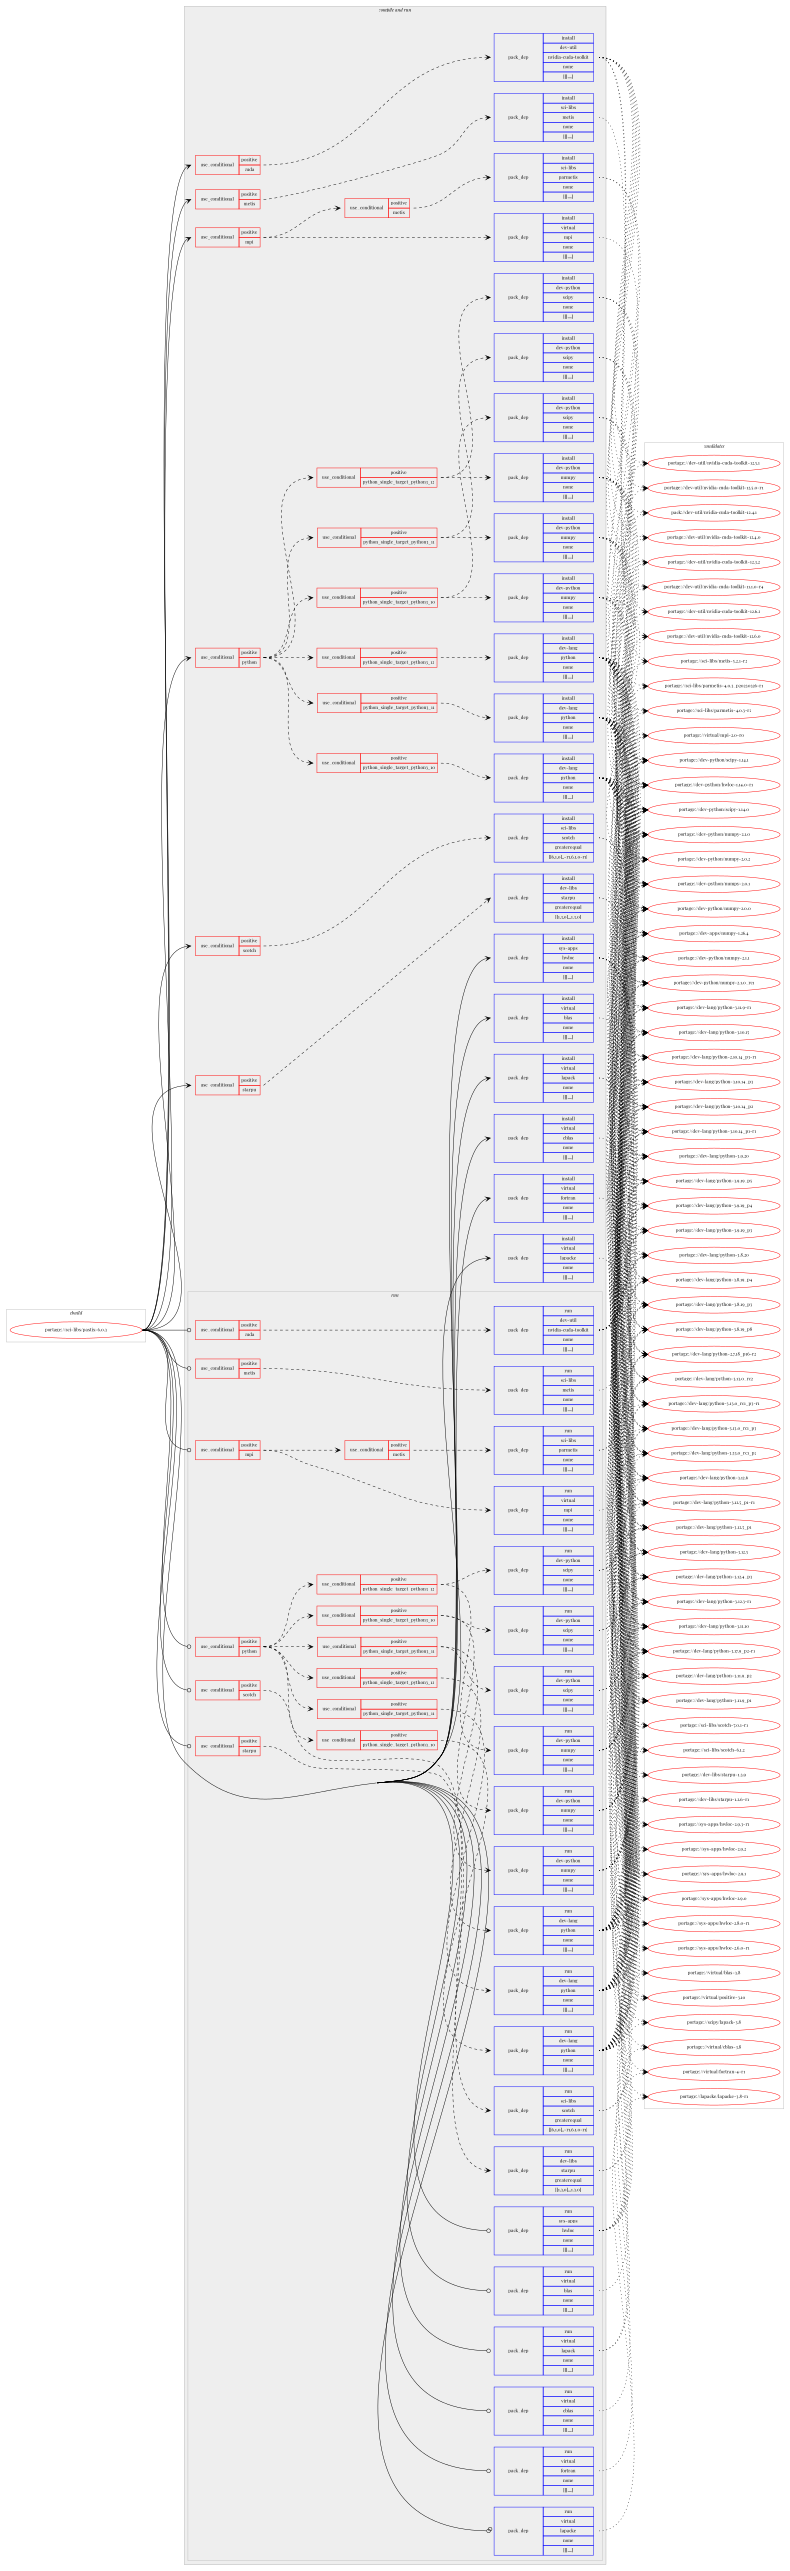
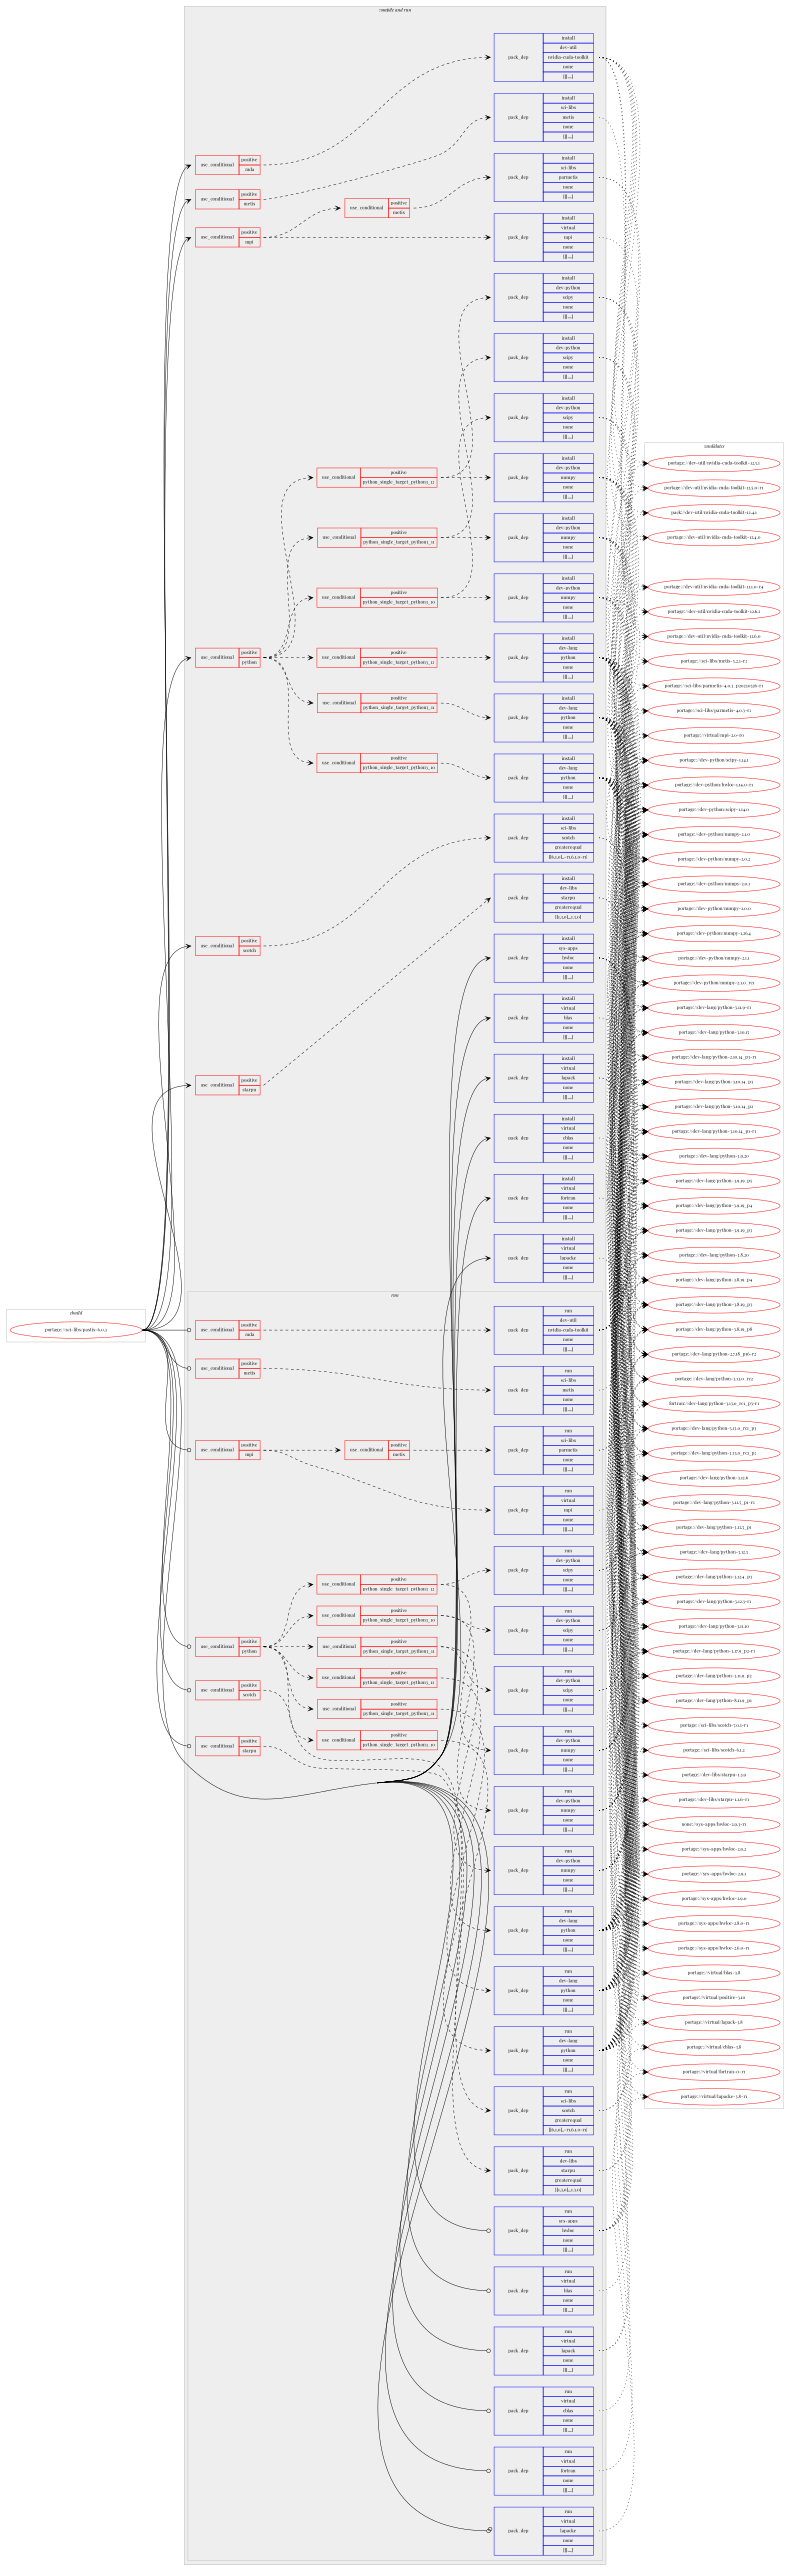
(714, 562) -> none
(714, 934) -> (714, 934)
(714, 1404) -> (714, 1404)
(714, 1701) -> (714, 1701)
(714, 1825) -> (714, 1825)
(714, 2023) -> (714, 2023)
(714, 2072) -> (714, 2072)
(714, 2097) -> (714, 2097)
